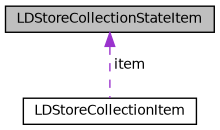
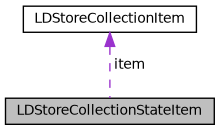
(110, 72) -> (110, 72)
